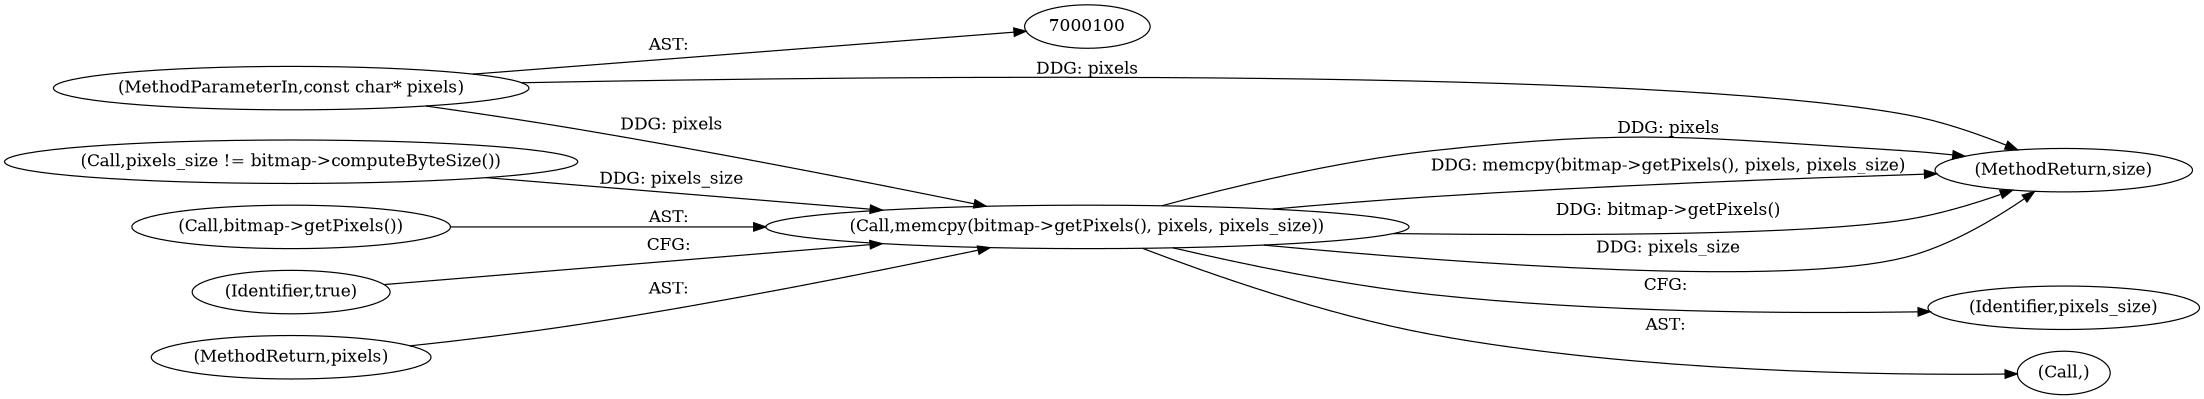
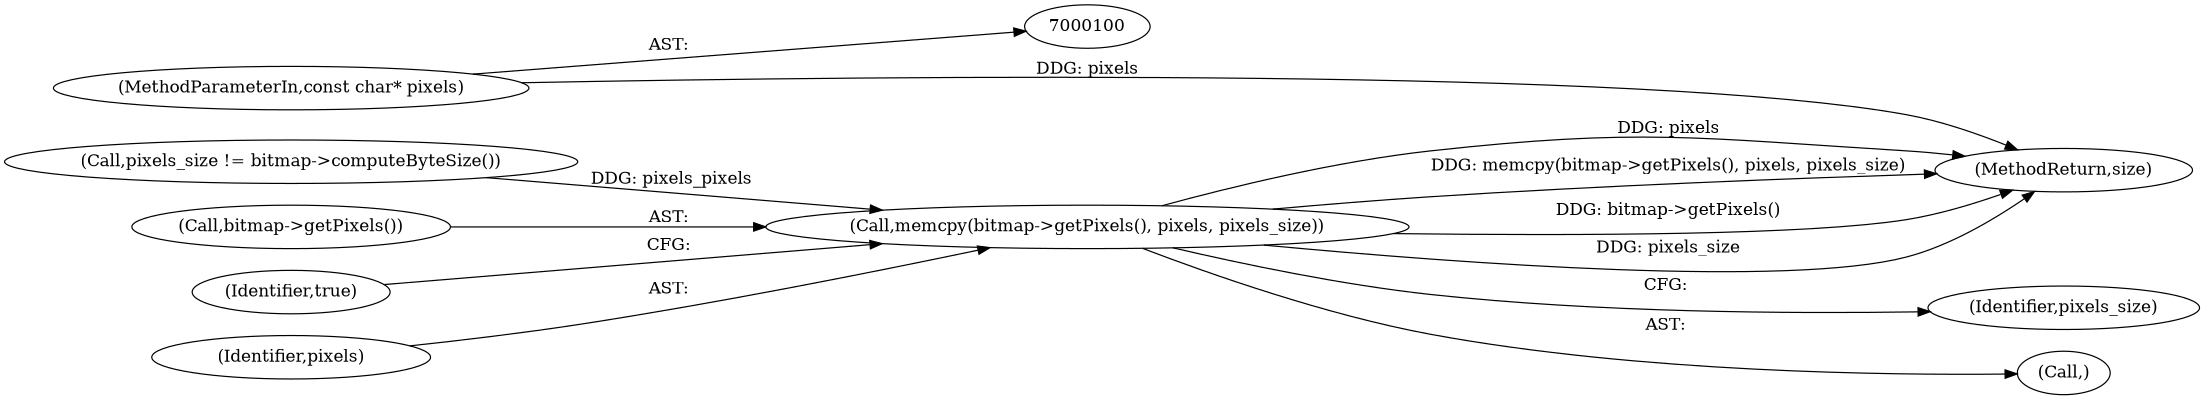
(701, 151) -> none
(672, 179) -> (672, 179)
(291, 357) -> (291, 357)
